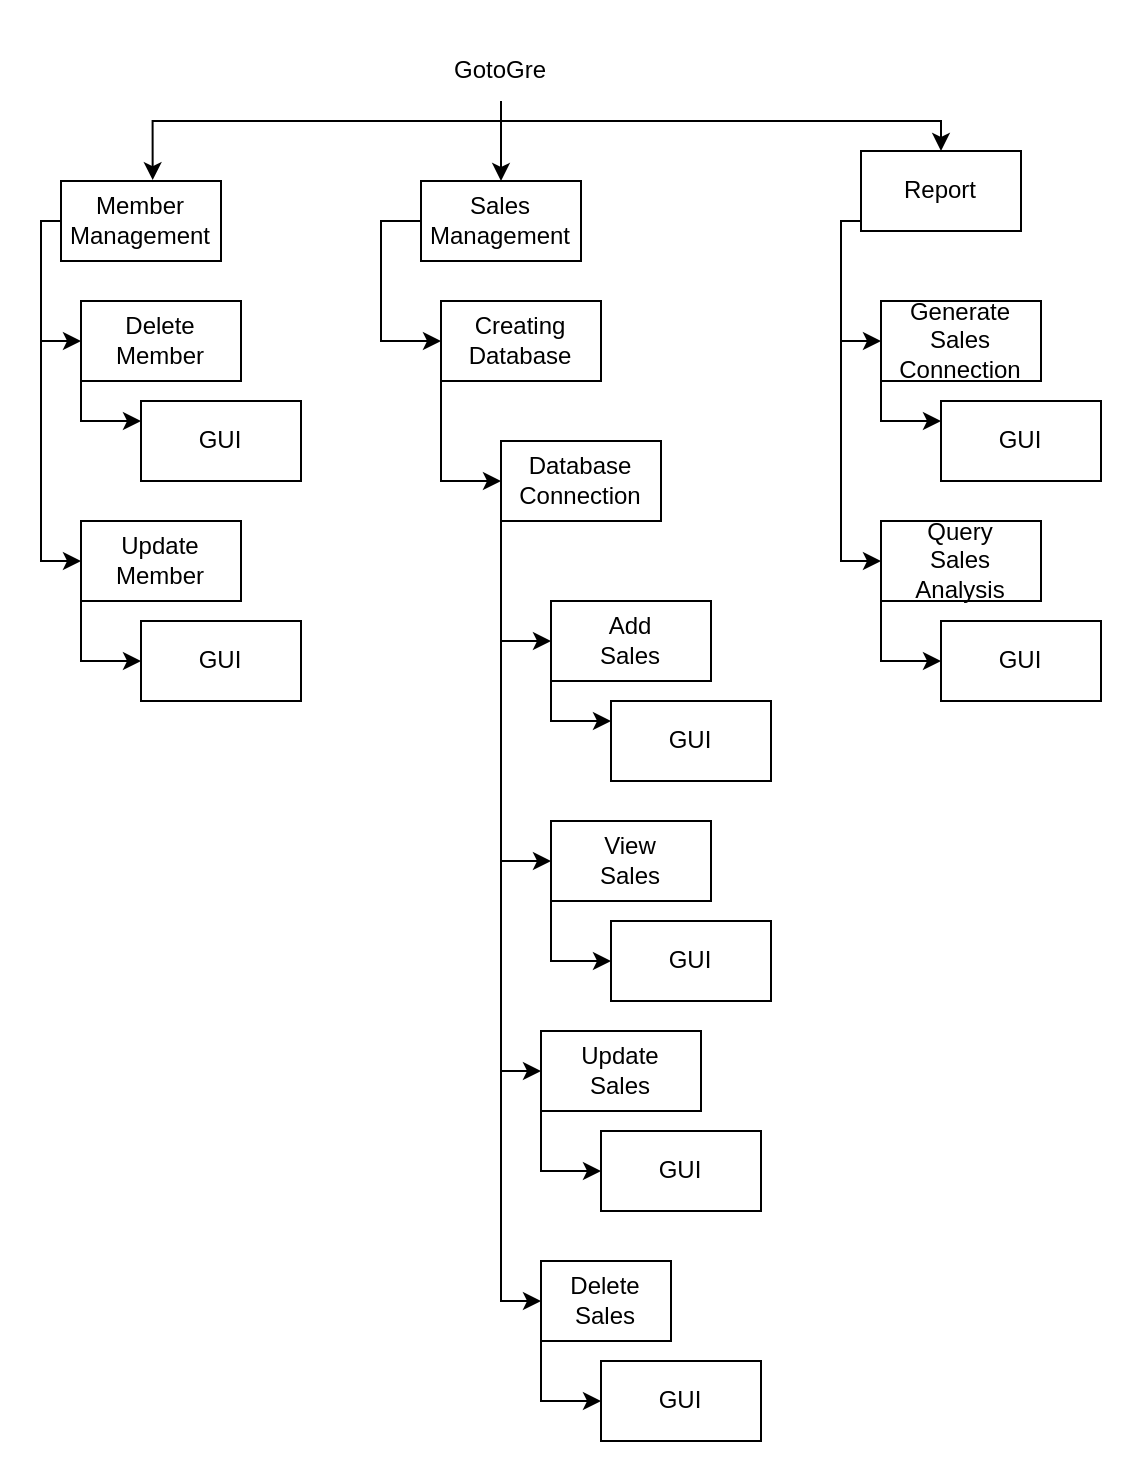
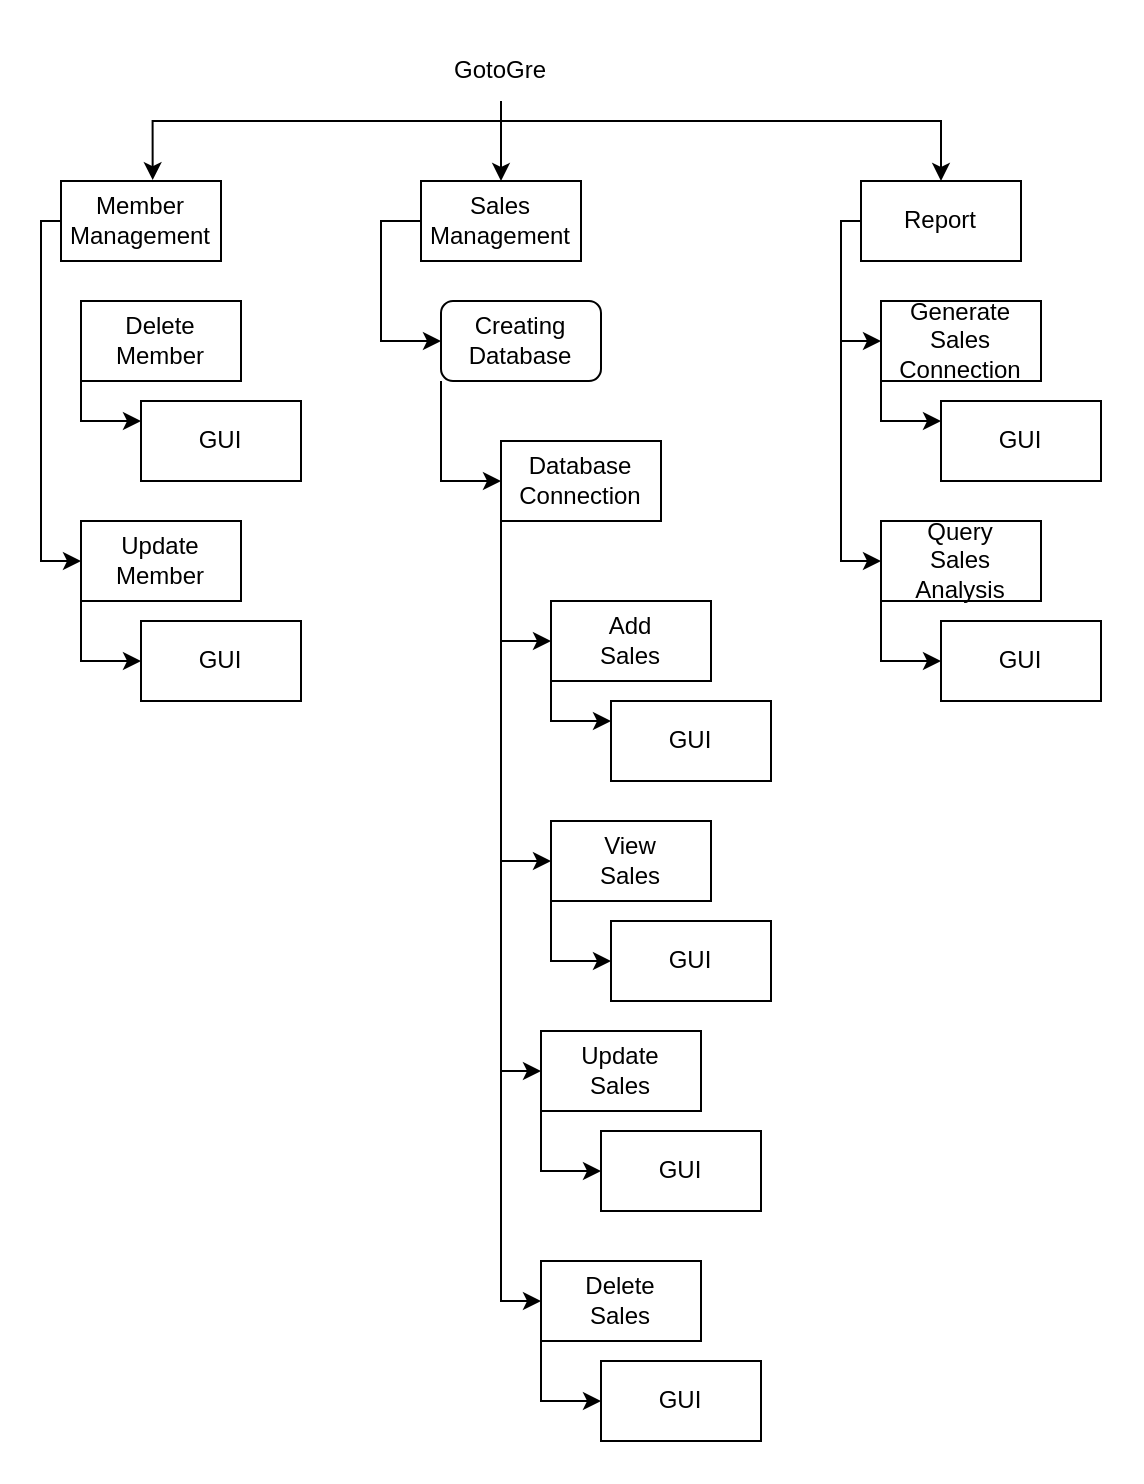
(941, 191) -> (941, 221)
(56, 341) -> none
(521, 341) -> (521, 341)
(606, 1301) -> (621, 1301)
